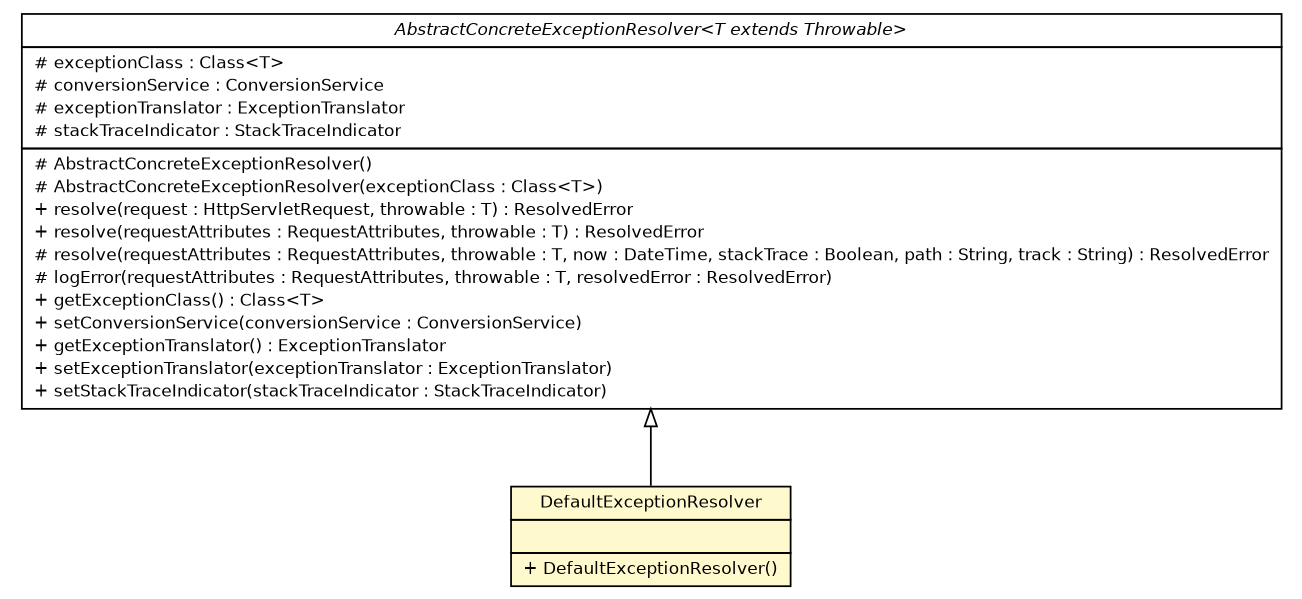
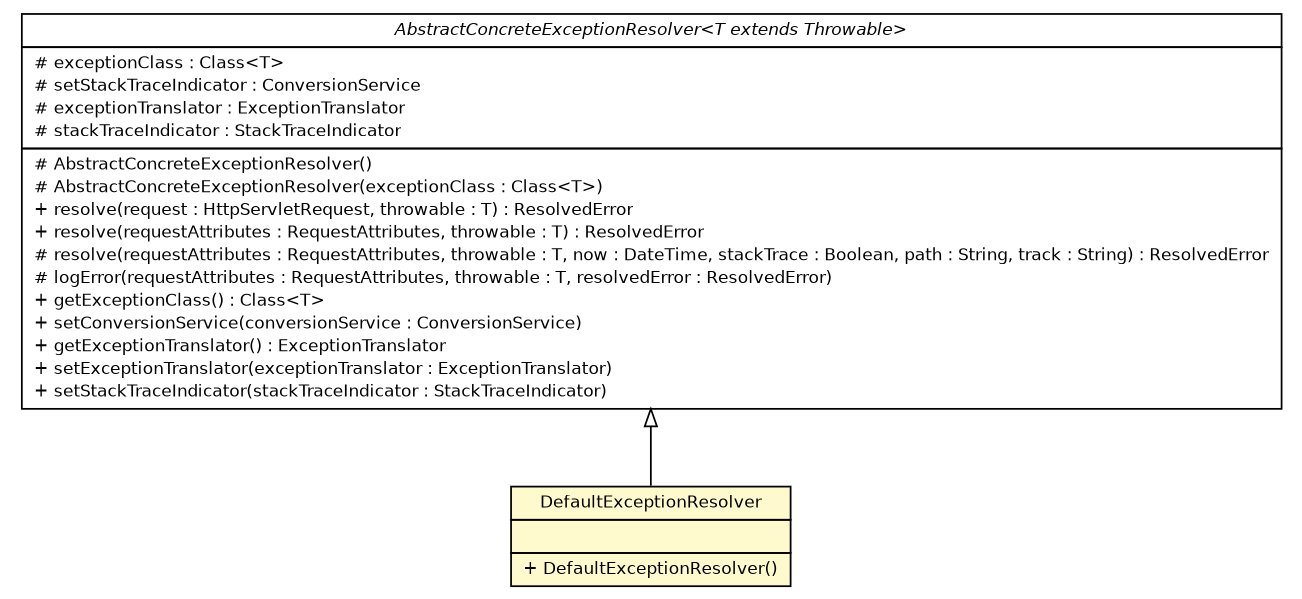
(210, 86) -> (228, 86)
